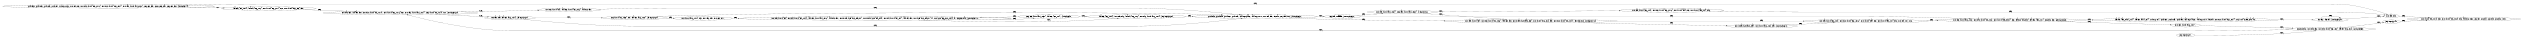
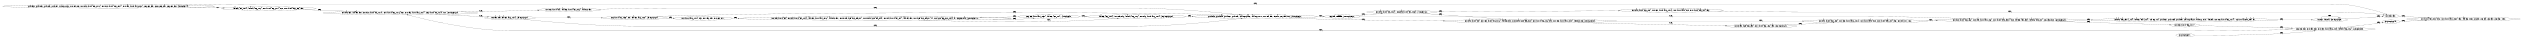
(2391, 16) -> (2391, 16)
(1342, 17) -> (1342, 17)
